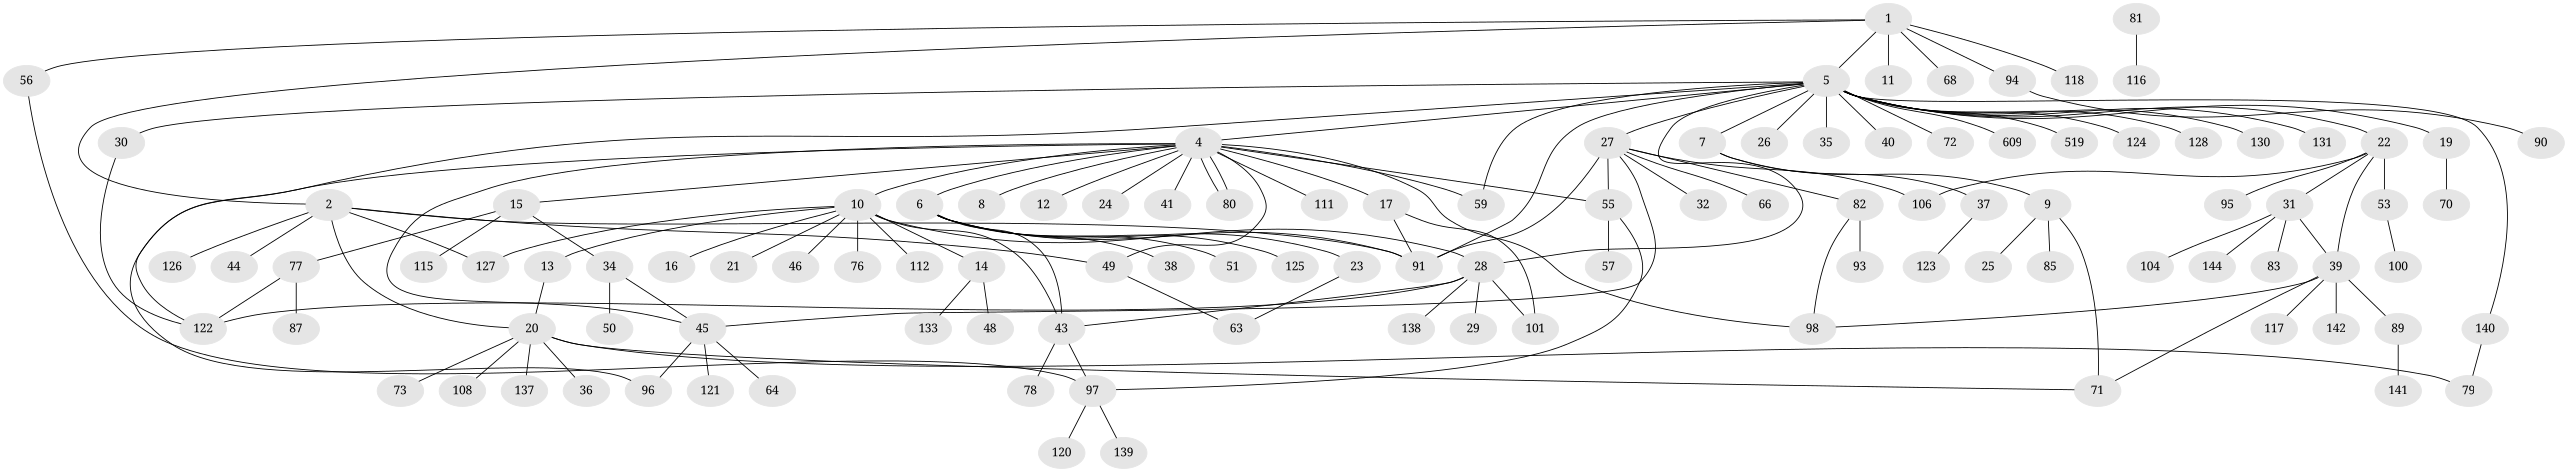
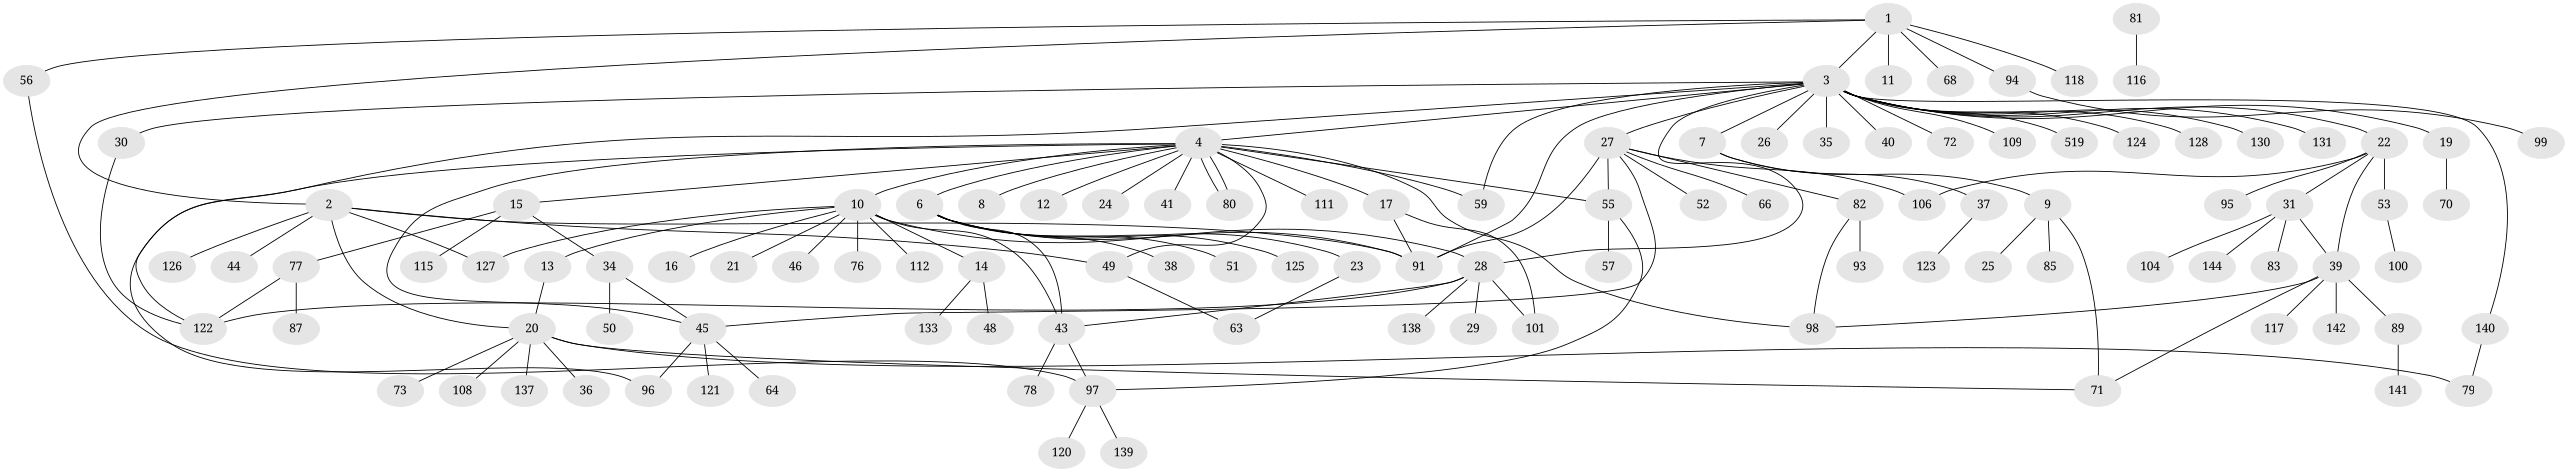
(1826, 81) -> (1826, 81)
(2012, 143) -> (2012, 143)
(2541, 143) -> (2541, 143)
(1703, 205) -> (1703, 205)
